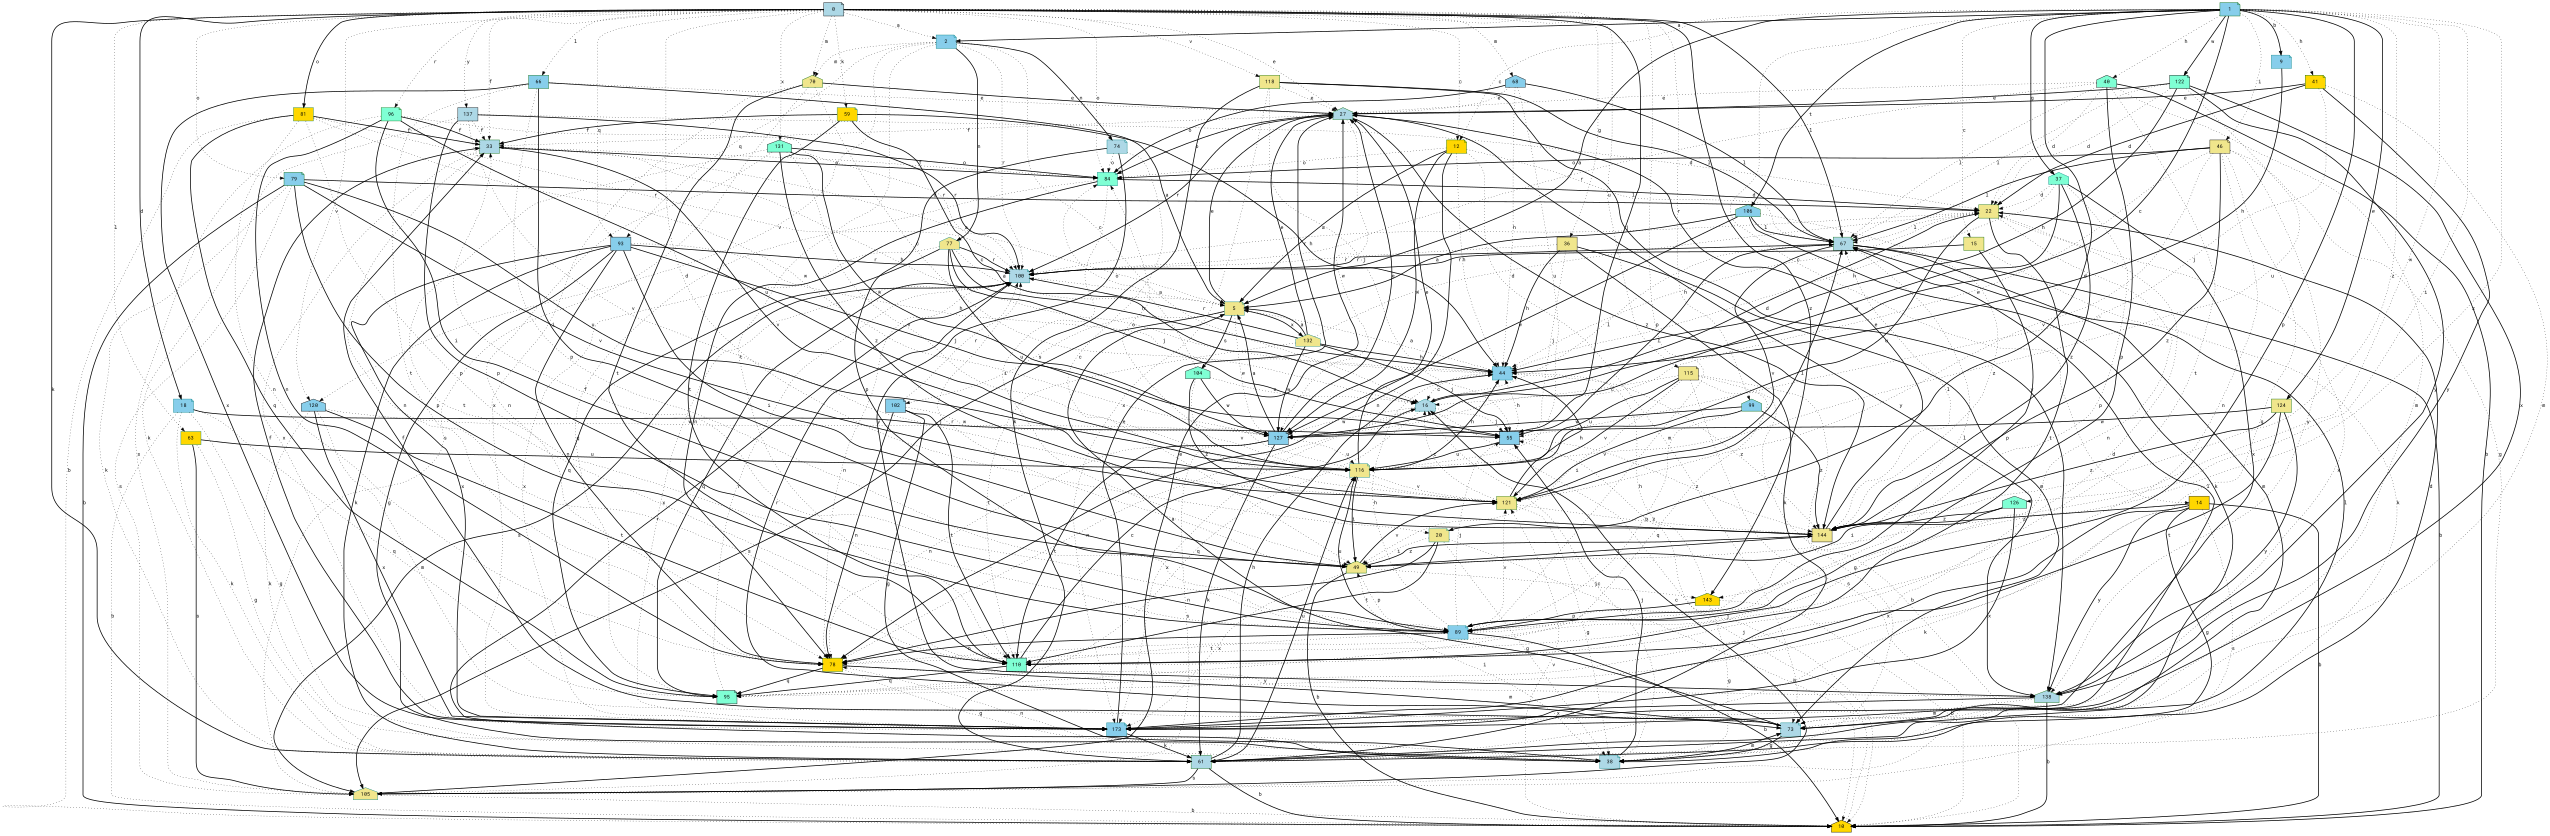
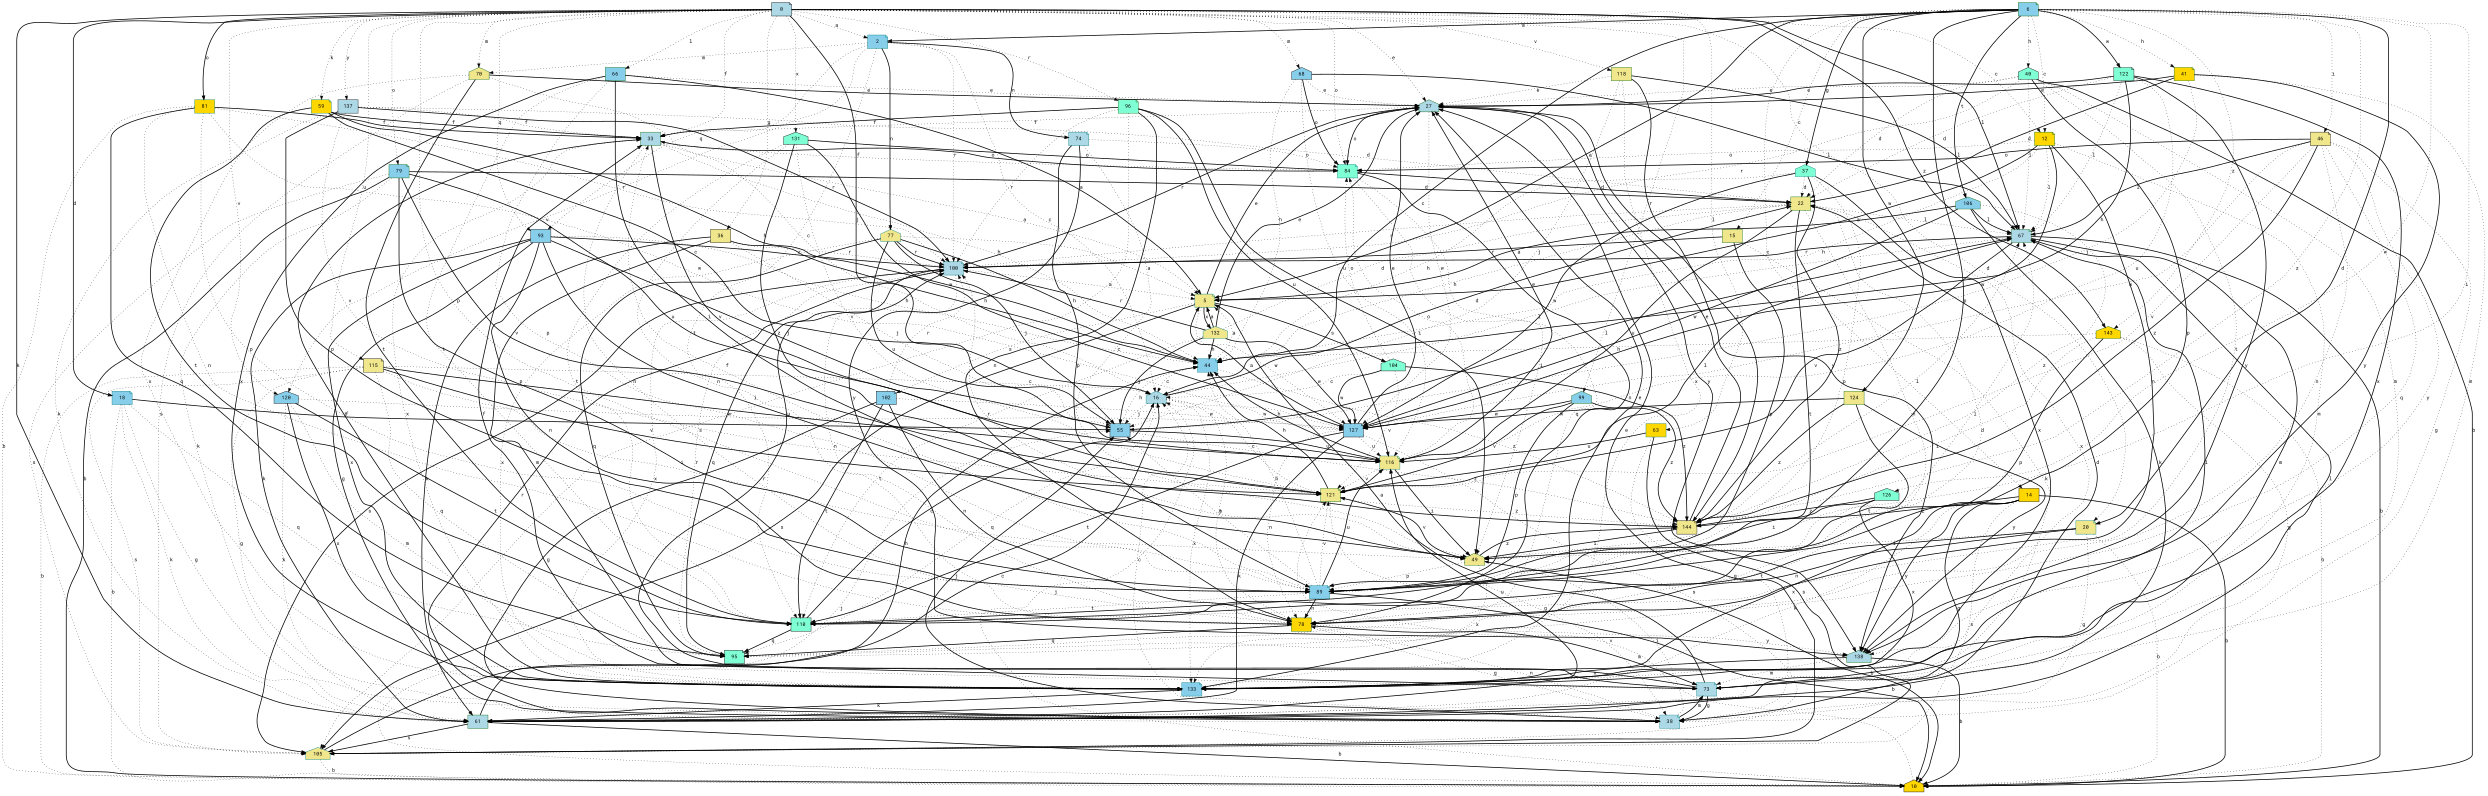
(2230, 9) -> (2028, 9)
(2281, 62) -> none
(1037, 516) -> none
(1630, 539) -> (1497, 554)
(1529, 581) -> (1781, 510)
(1117, 730) -> (1192, 689)
